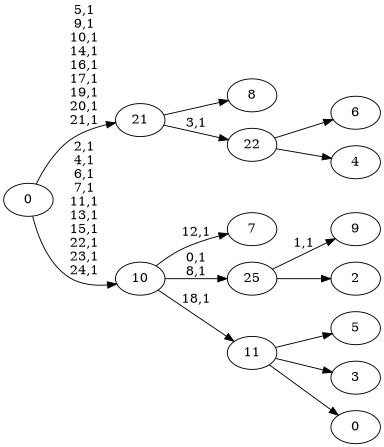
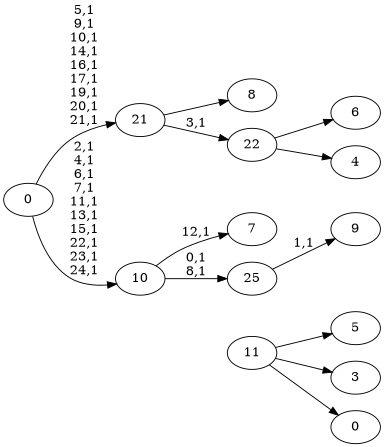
(356, 279) -> none
(192, 313) -> none
